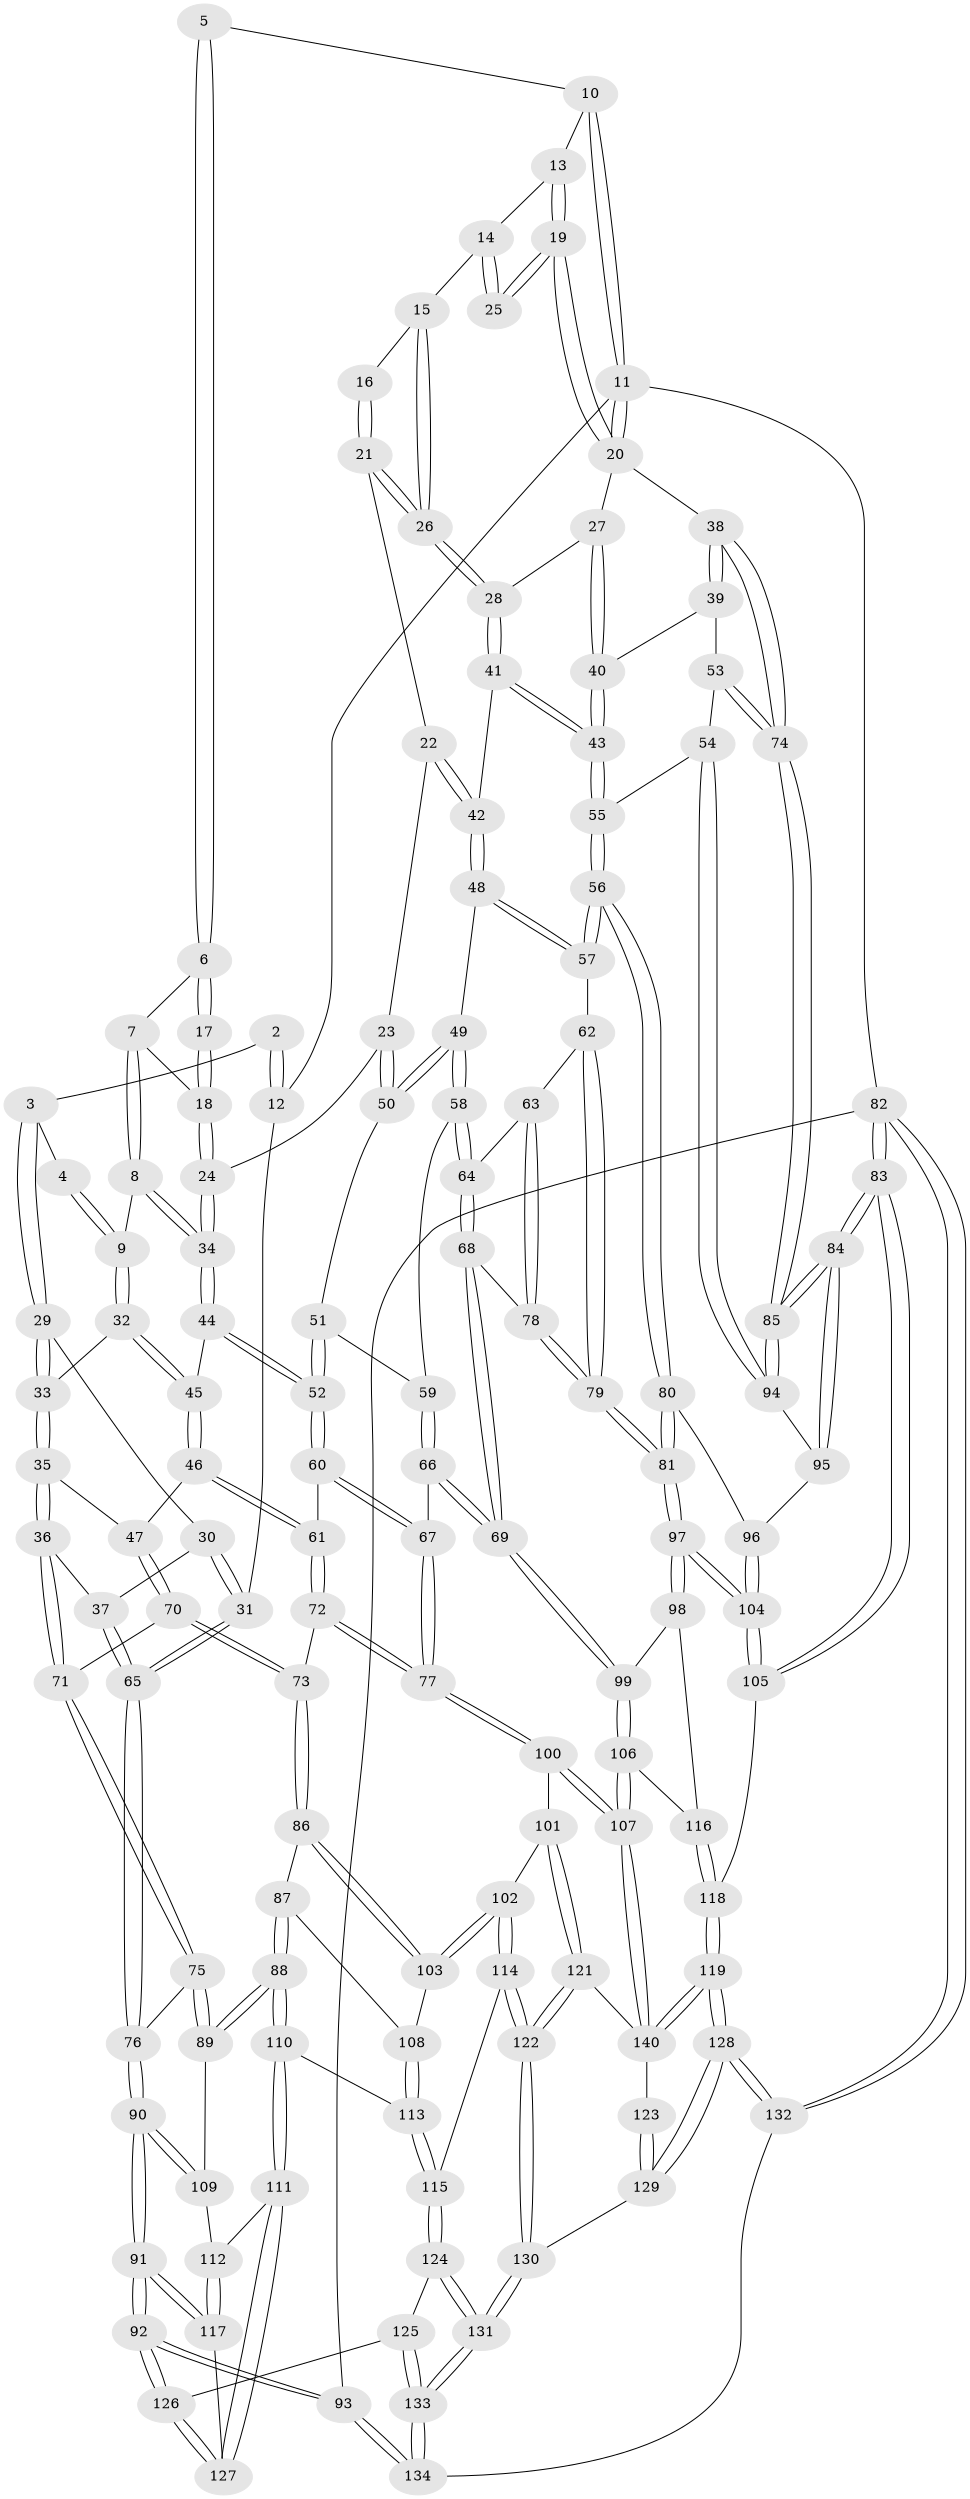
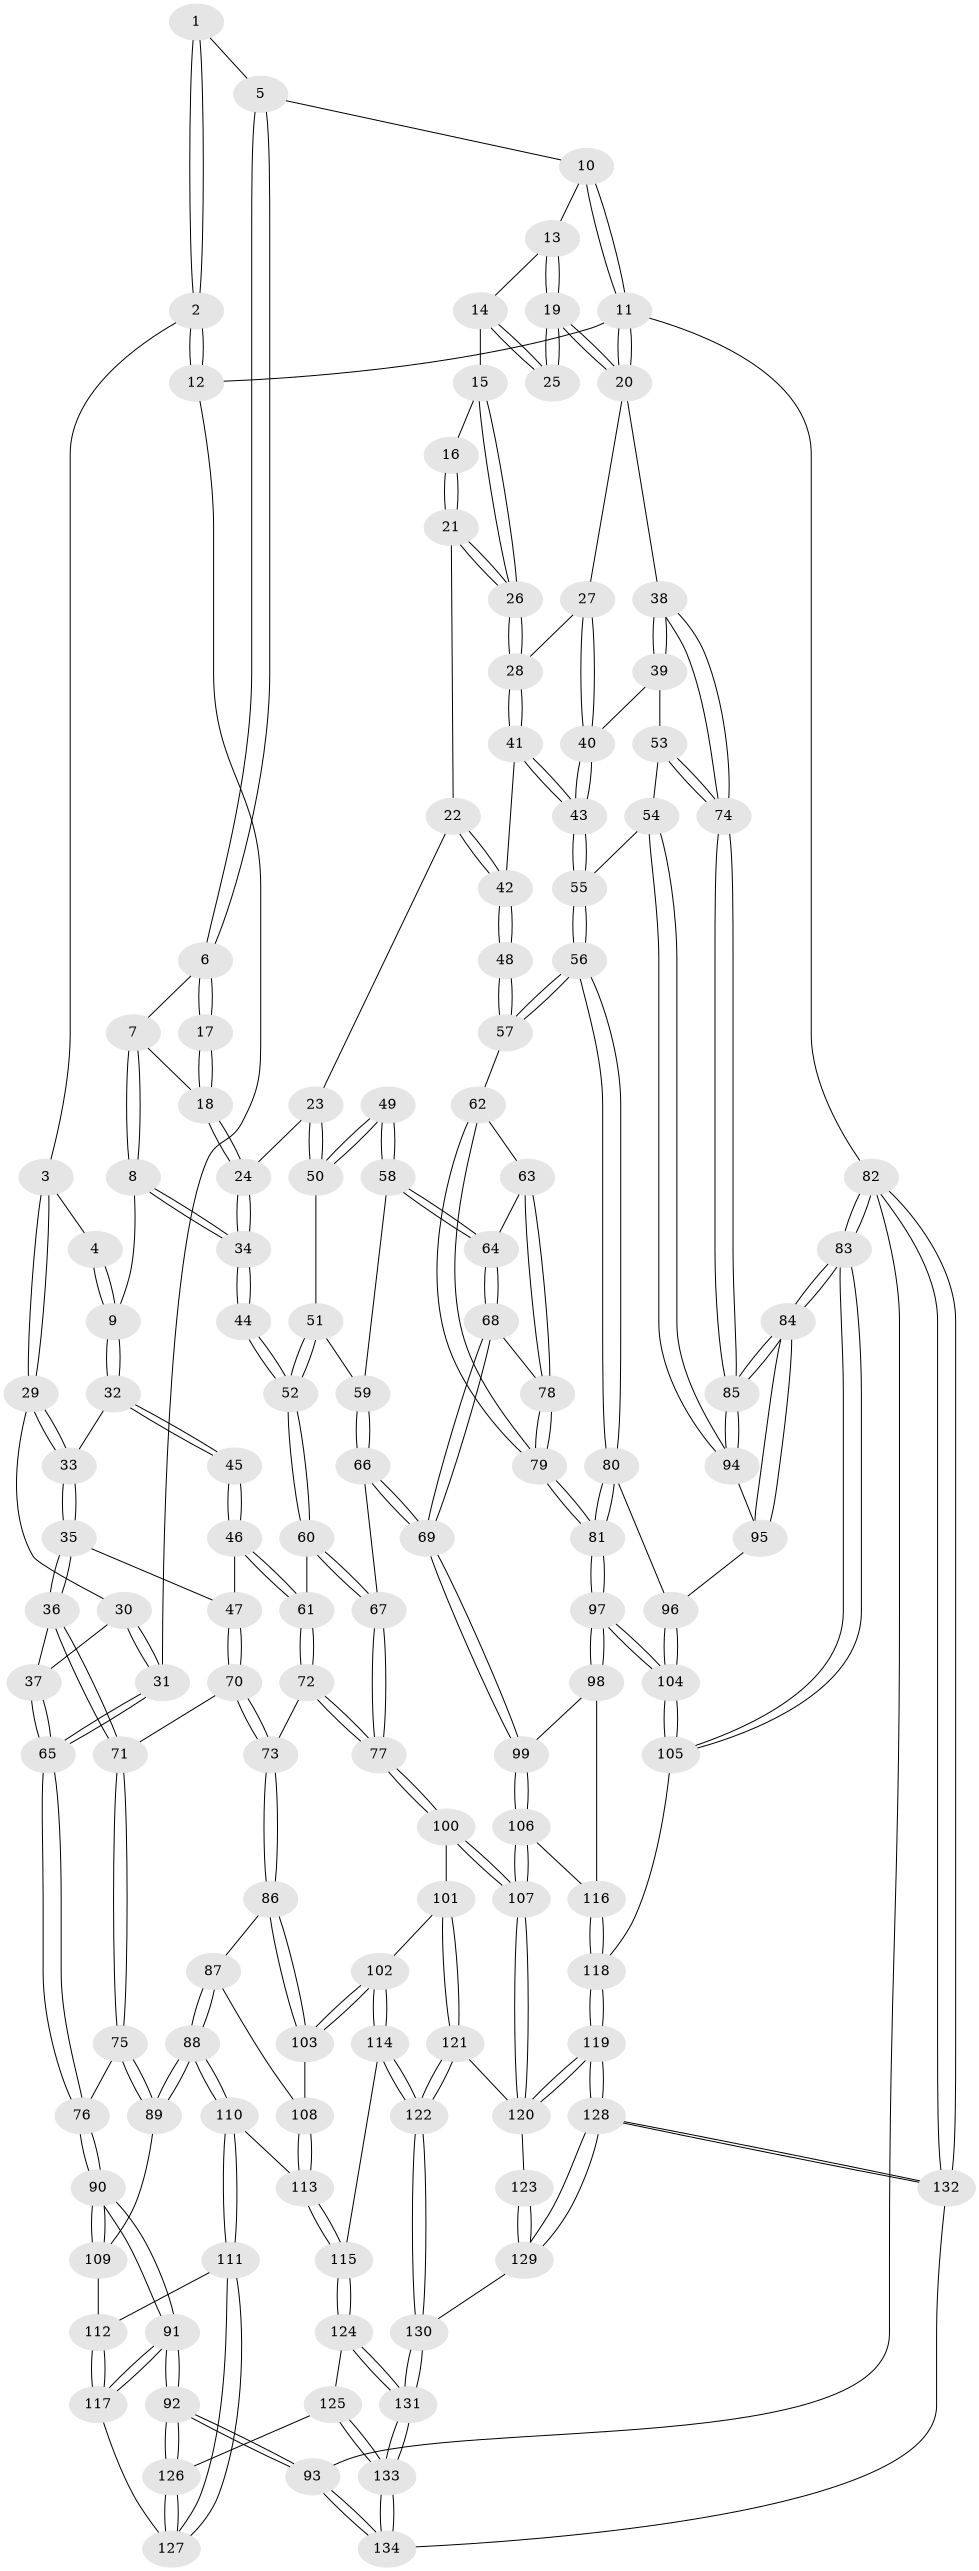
none -> (197, 22)
(468, 961) -> none
(201, 1358) -> none
(647, 2044) -> (521, 2116)
